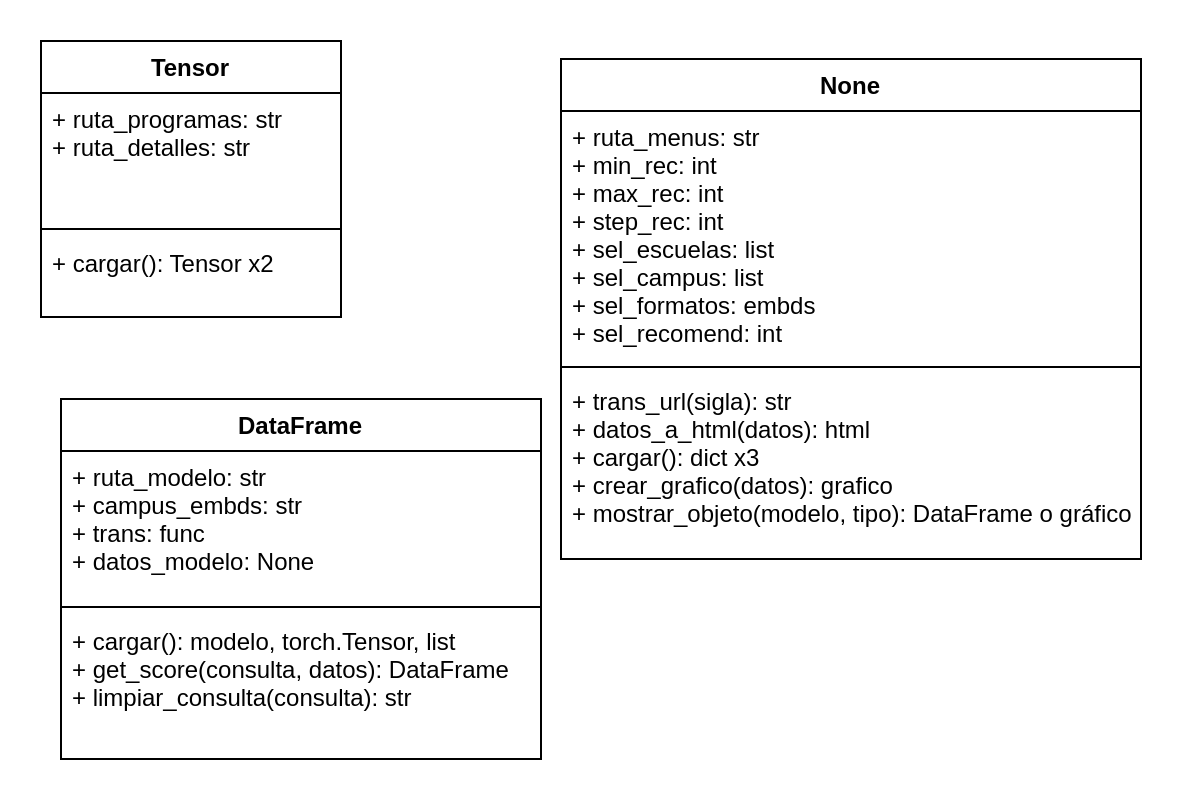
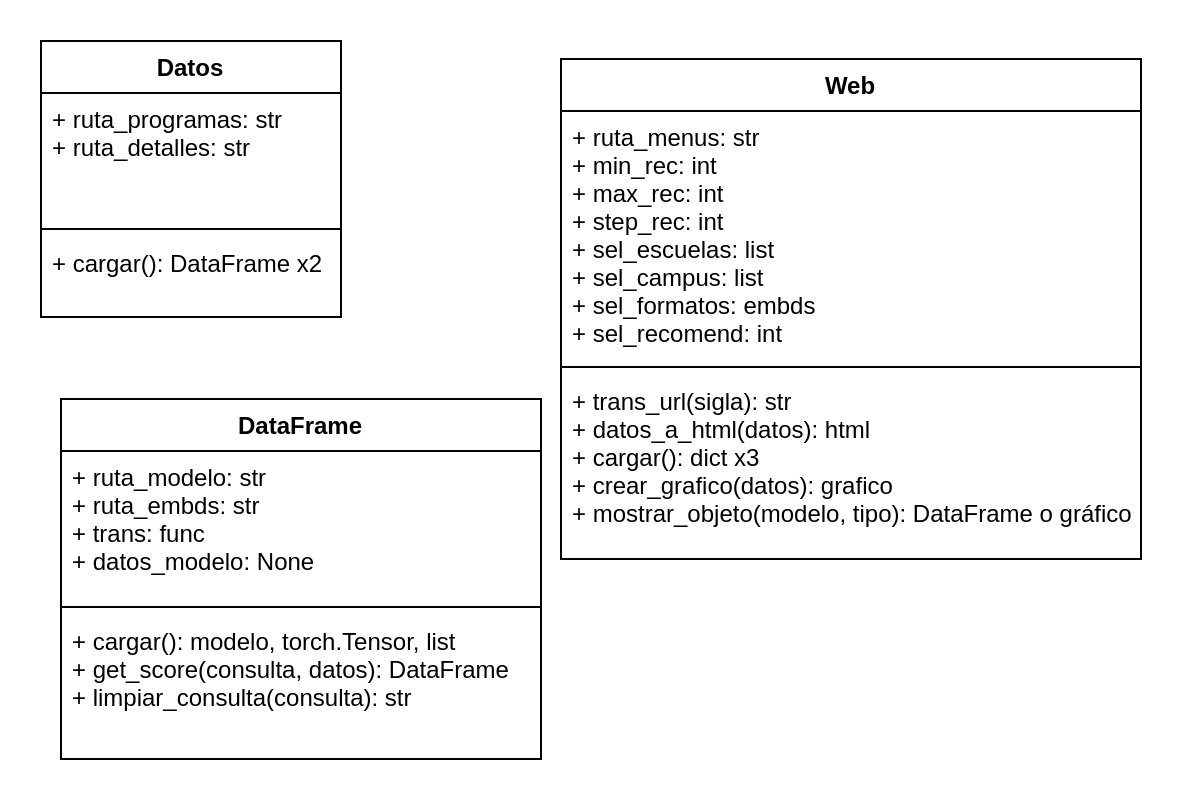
(190, 68) -> (190, 68)
(850, 86) -> (850, 86)
(181, 264) -> (201, 264)
(180, 478) -> (180, 478)
